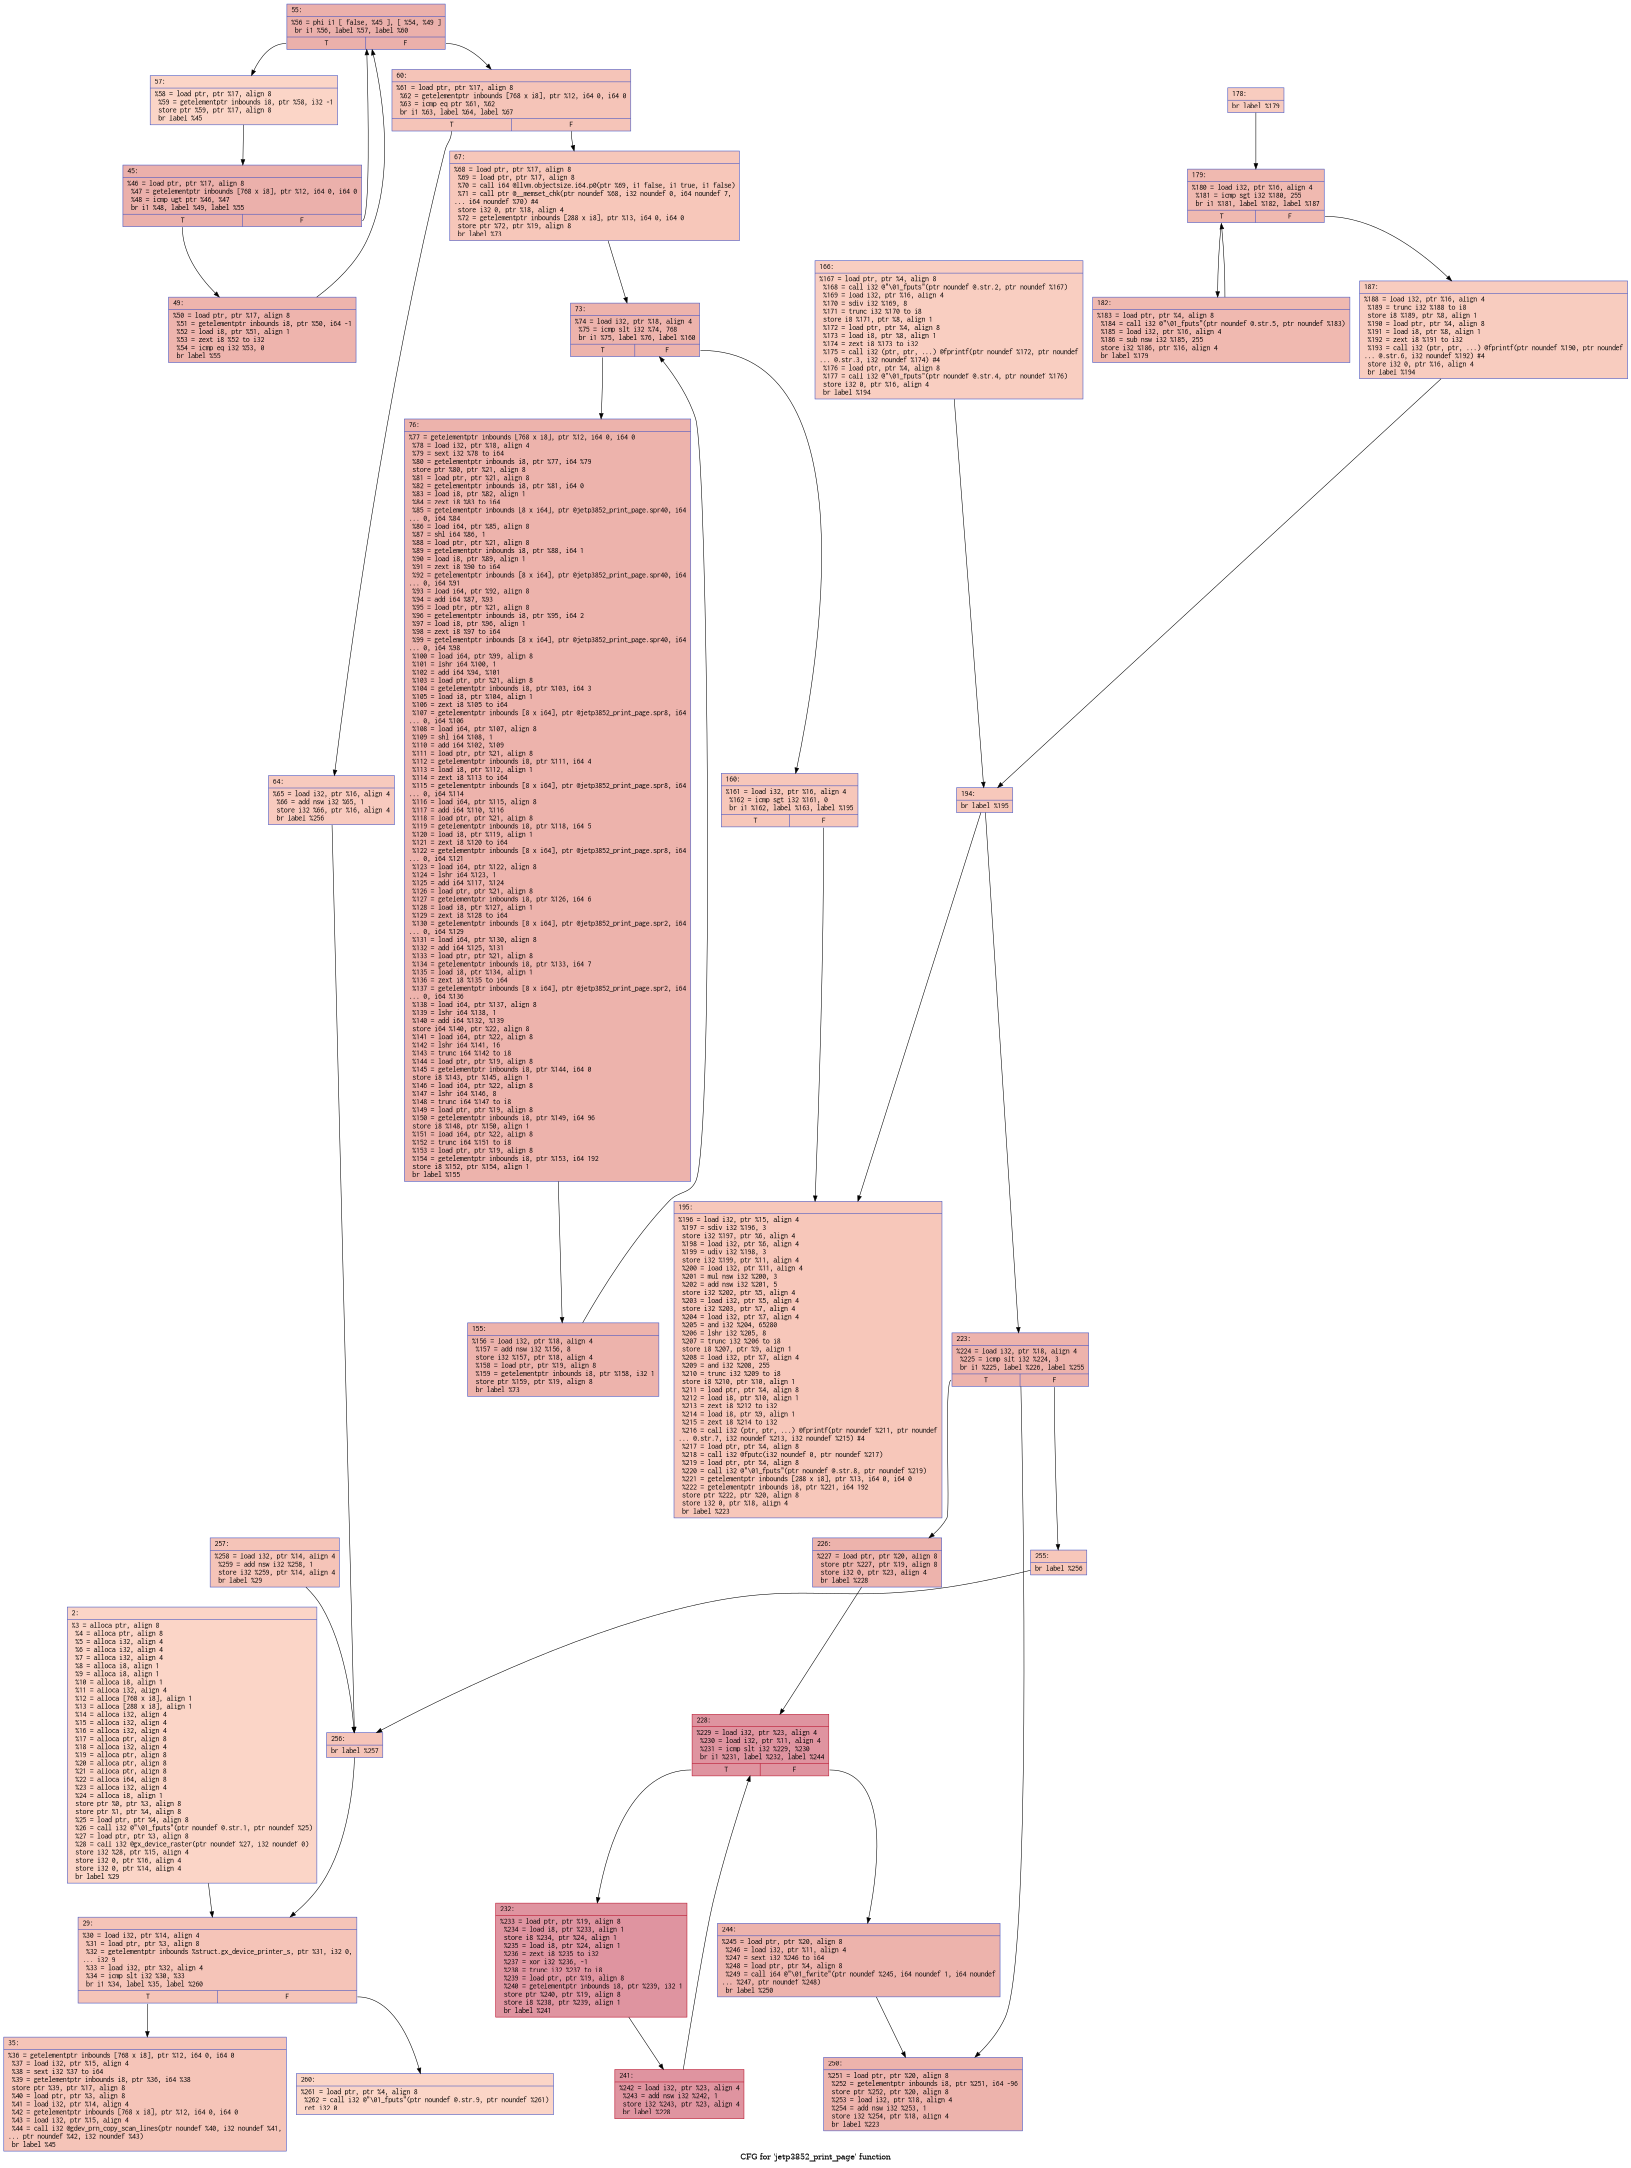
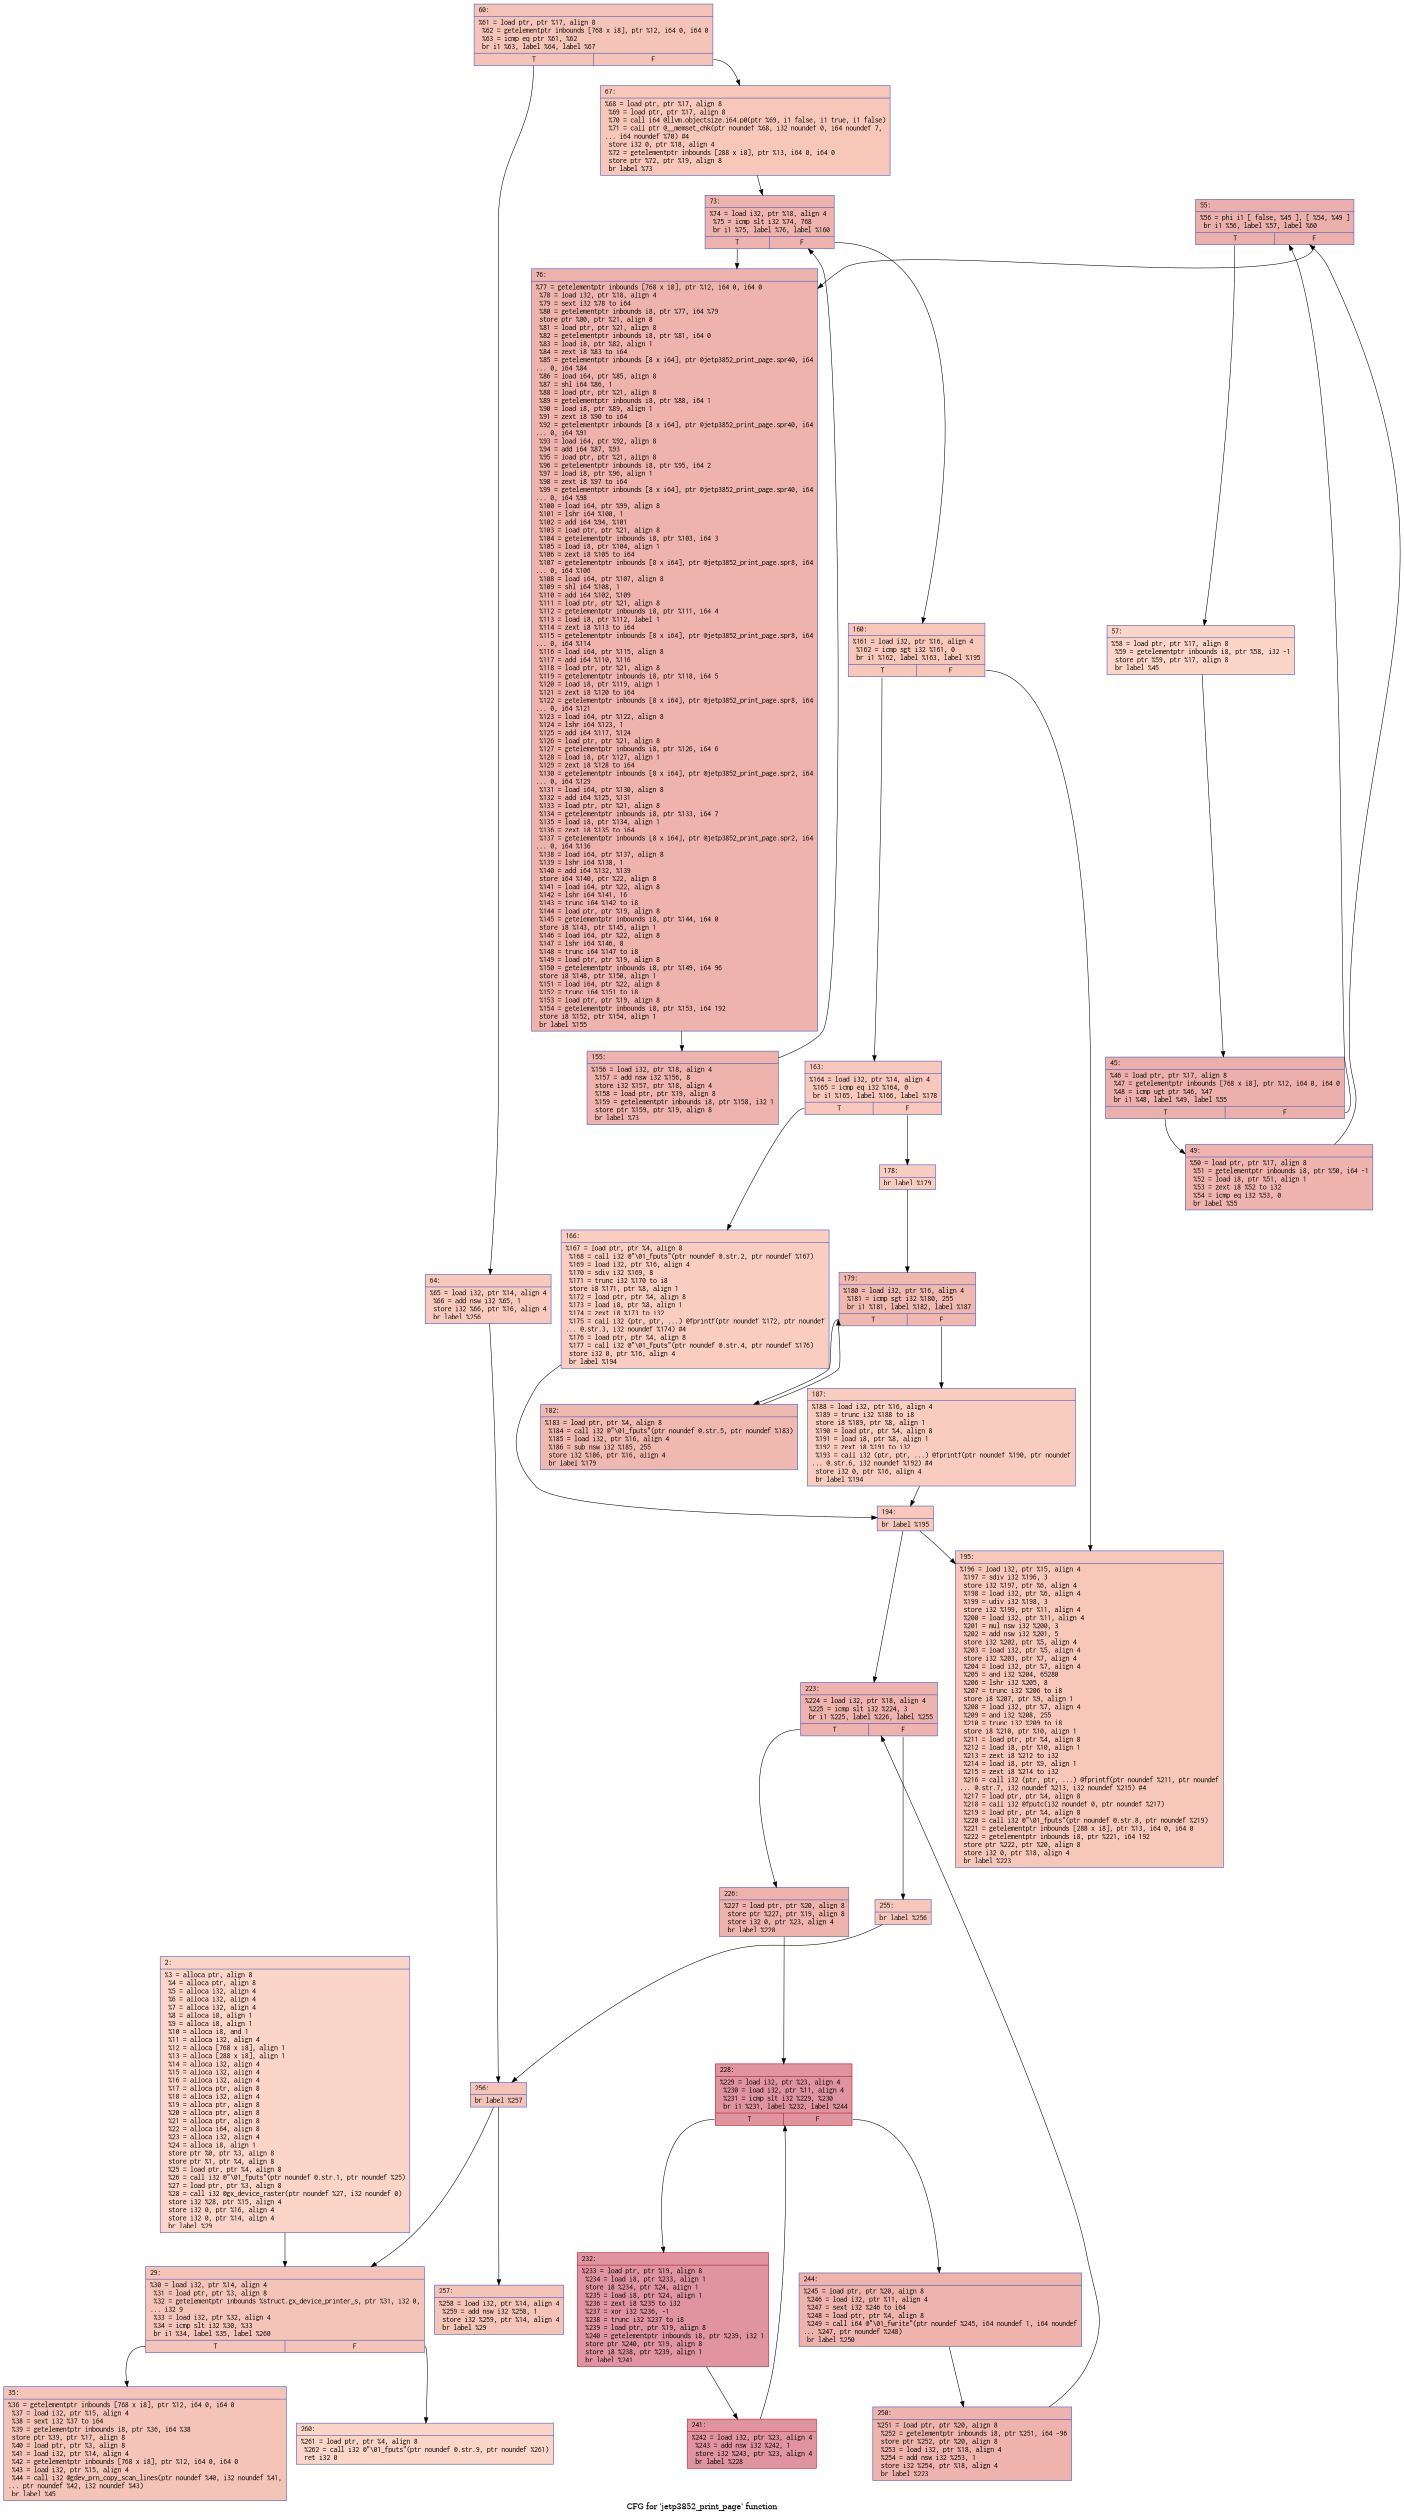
(469, 50) -> (1068, 264)
(471, 770) -> (598, 619)
(331, 794) -> (488, 1293)
none -> (873, 1088)
(341, 1653) -> (499, 2193)
(117, 1682) -> (207, 2032)
(1024, 1725) -> (1026, 2073)
